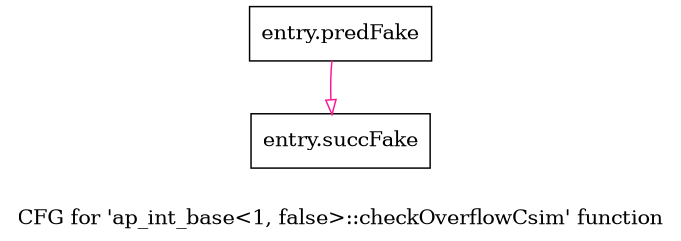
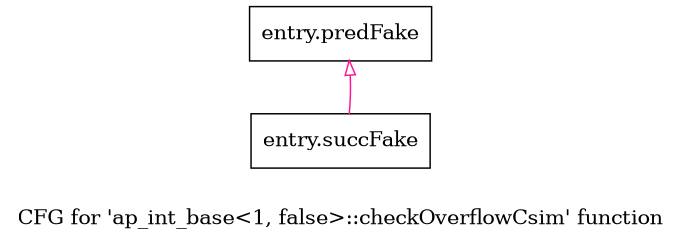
(331, 80) -> (350, 95)
